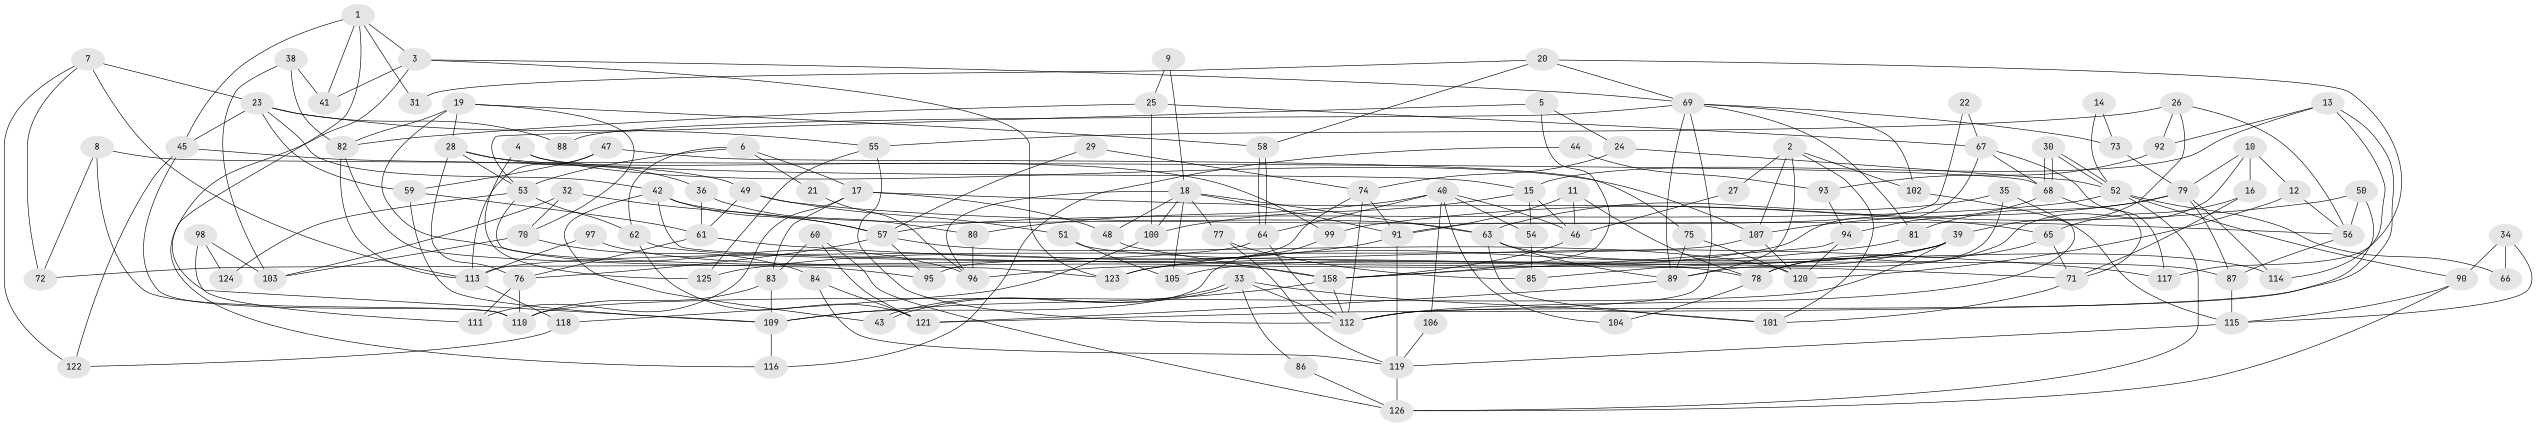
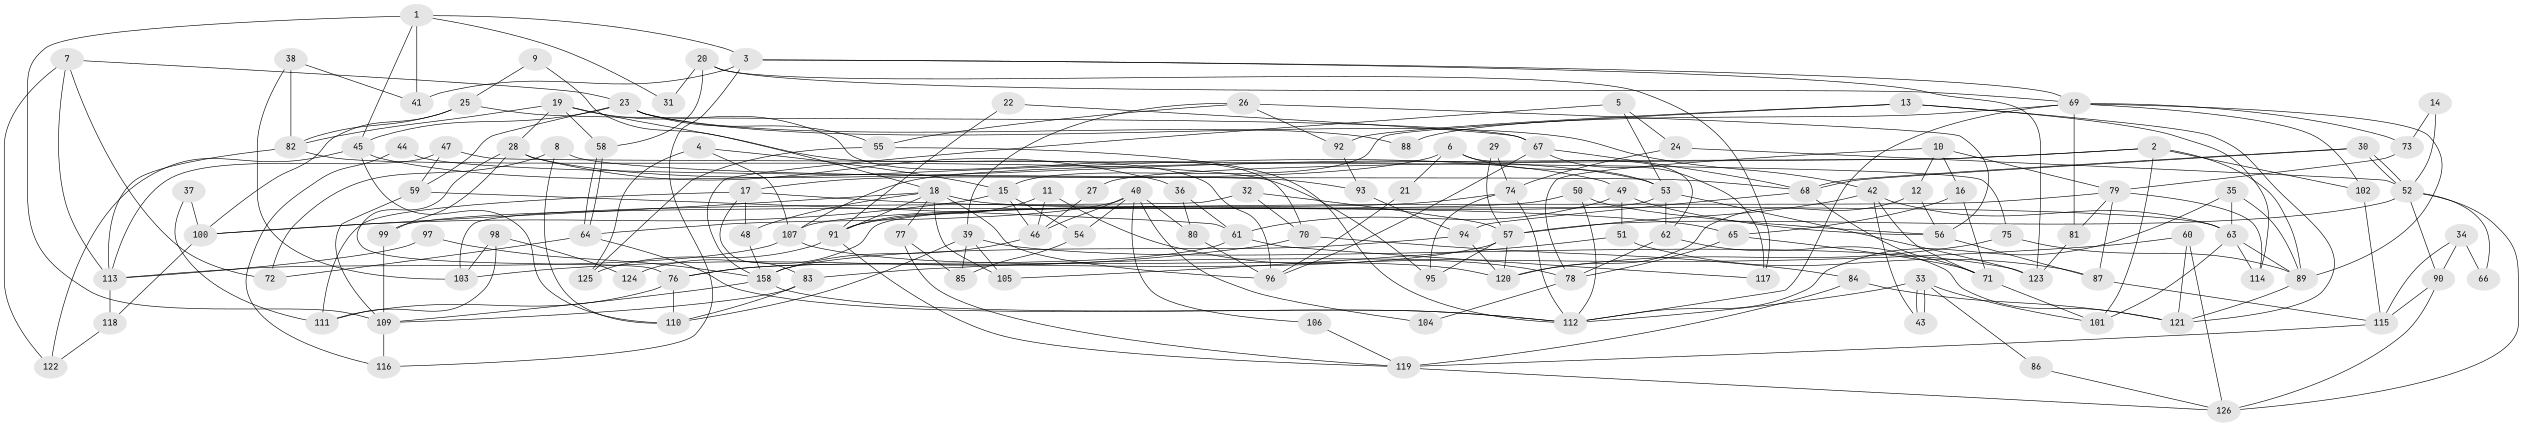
none -> (189, 191)
